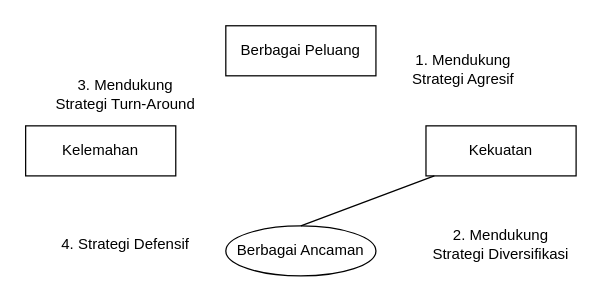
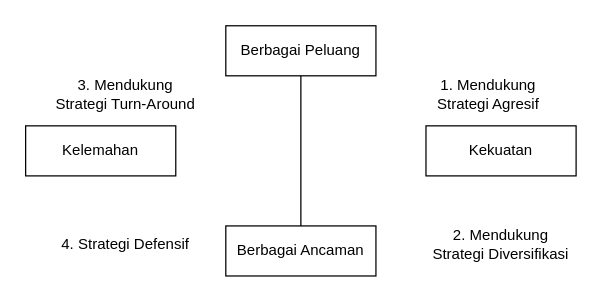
(463, 69) -> (488, 94)
(366, 201) -> (301, 151)
(301, 251) -> (301, 251)
